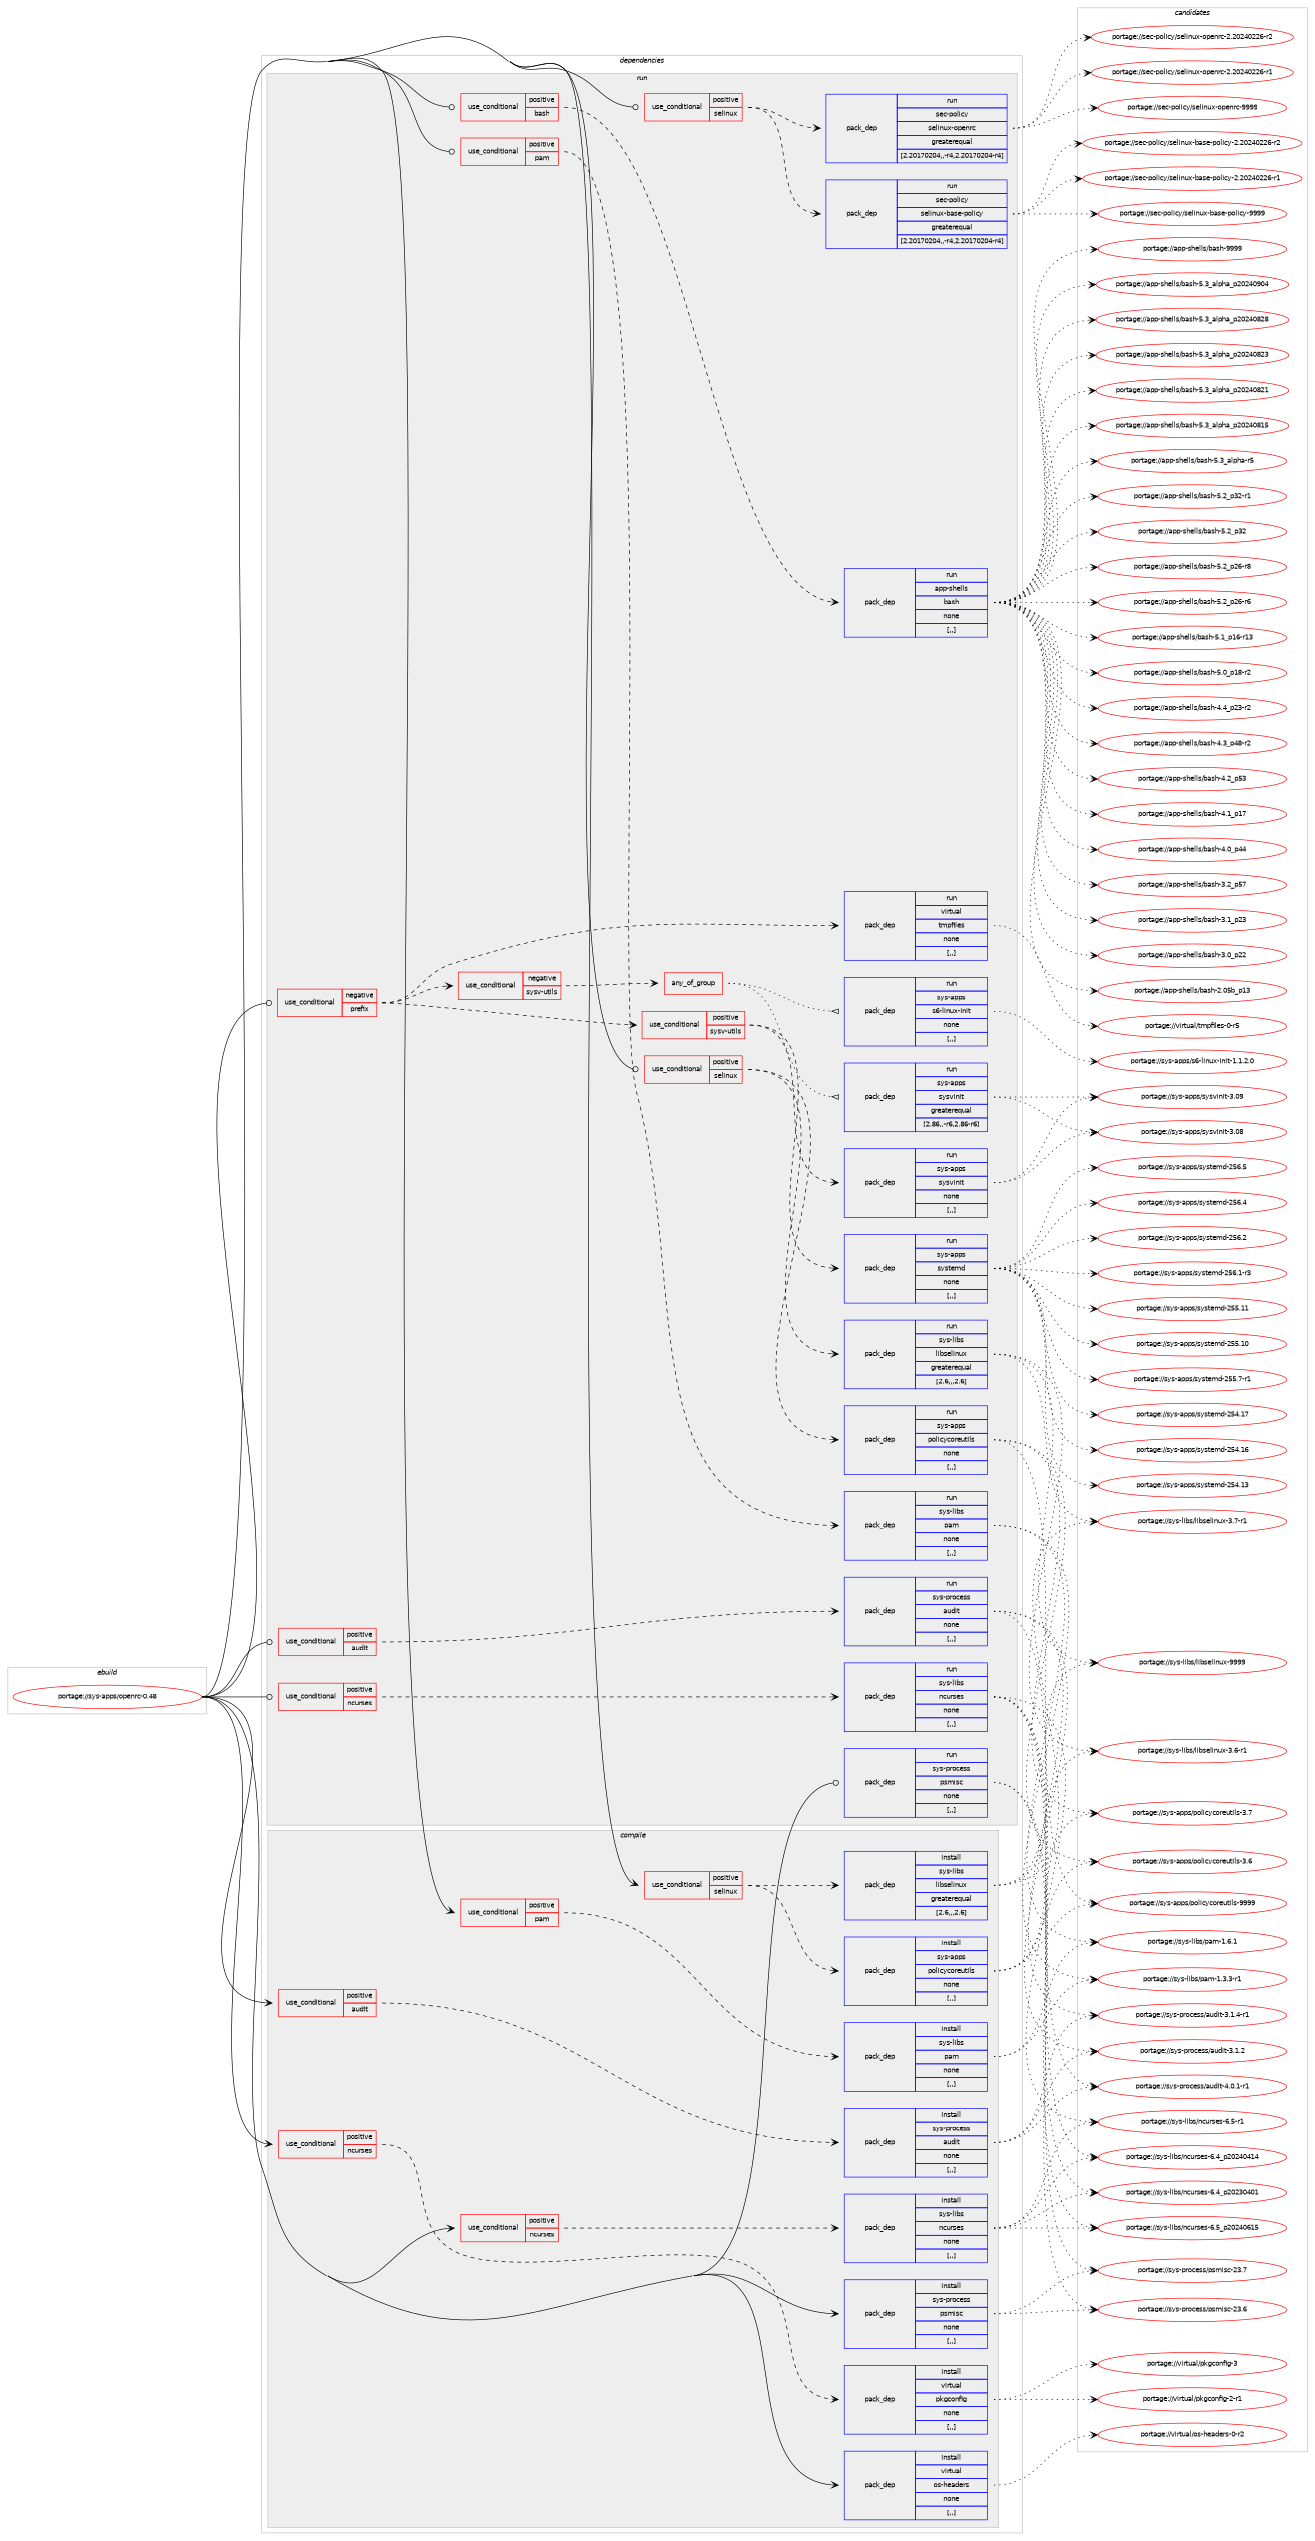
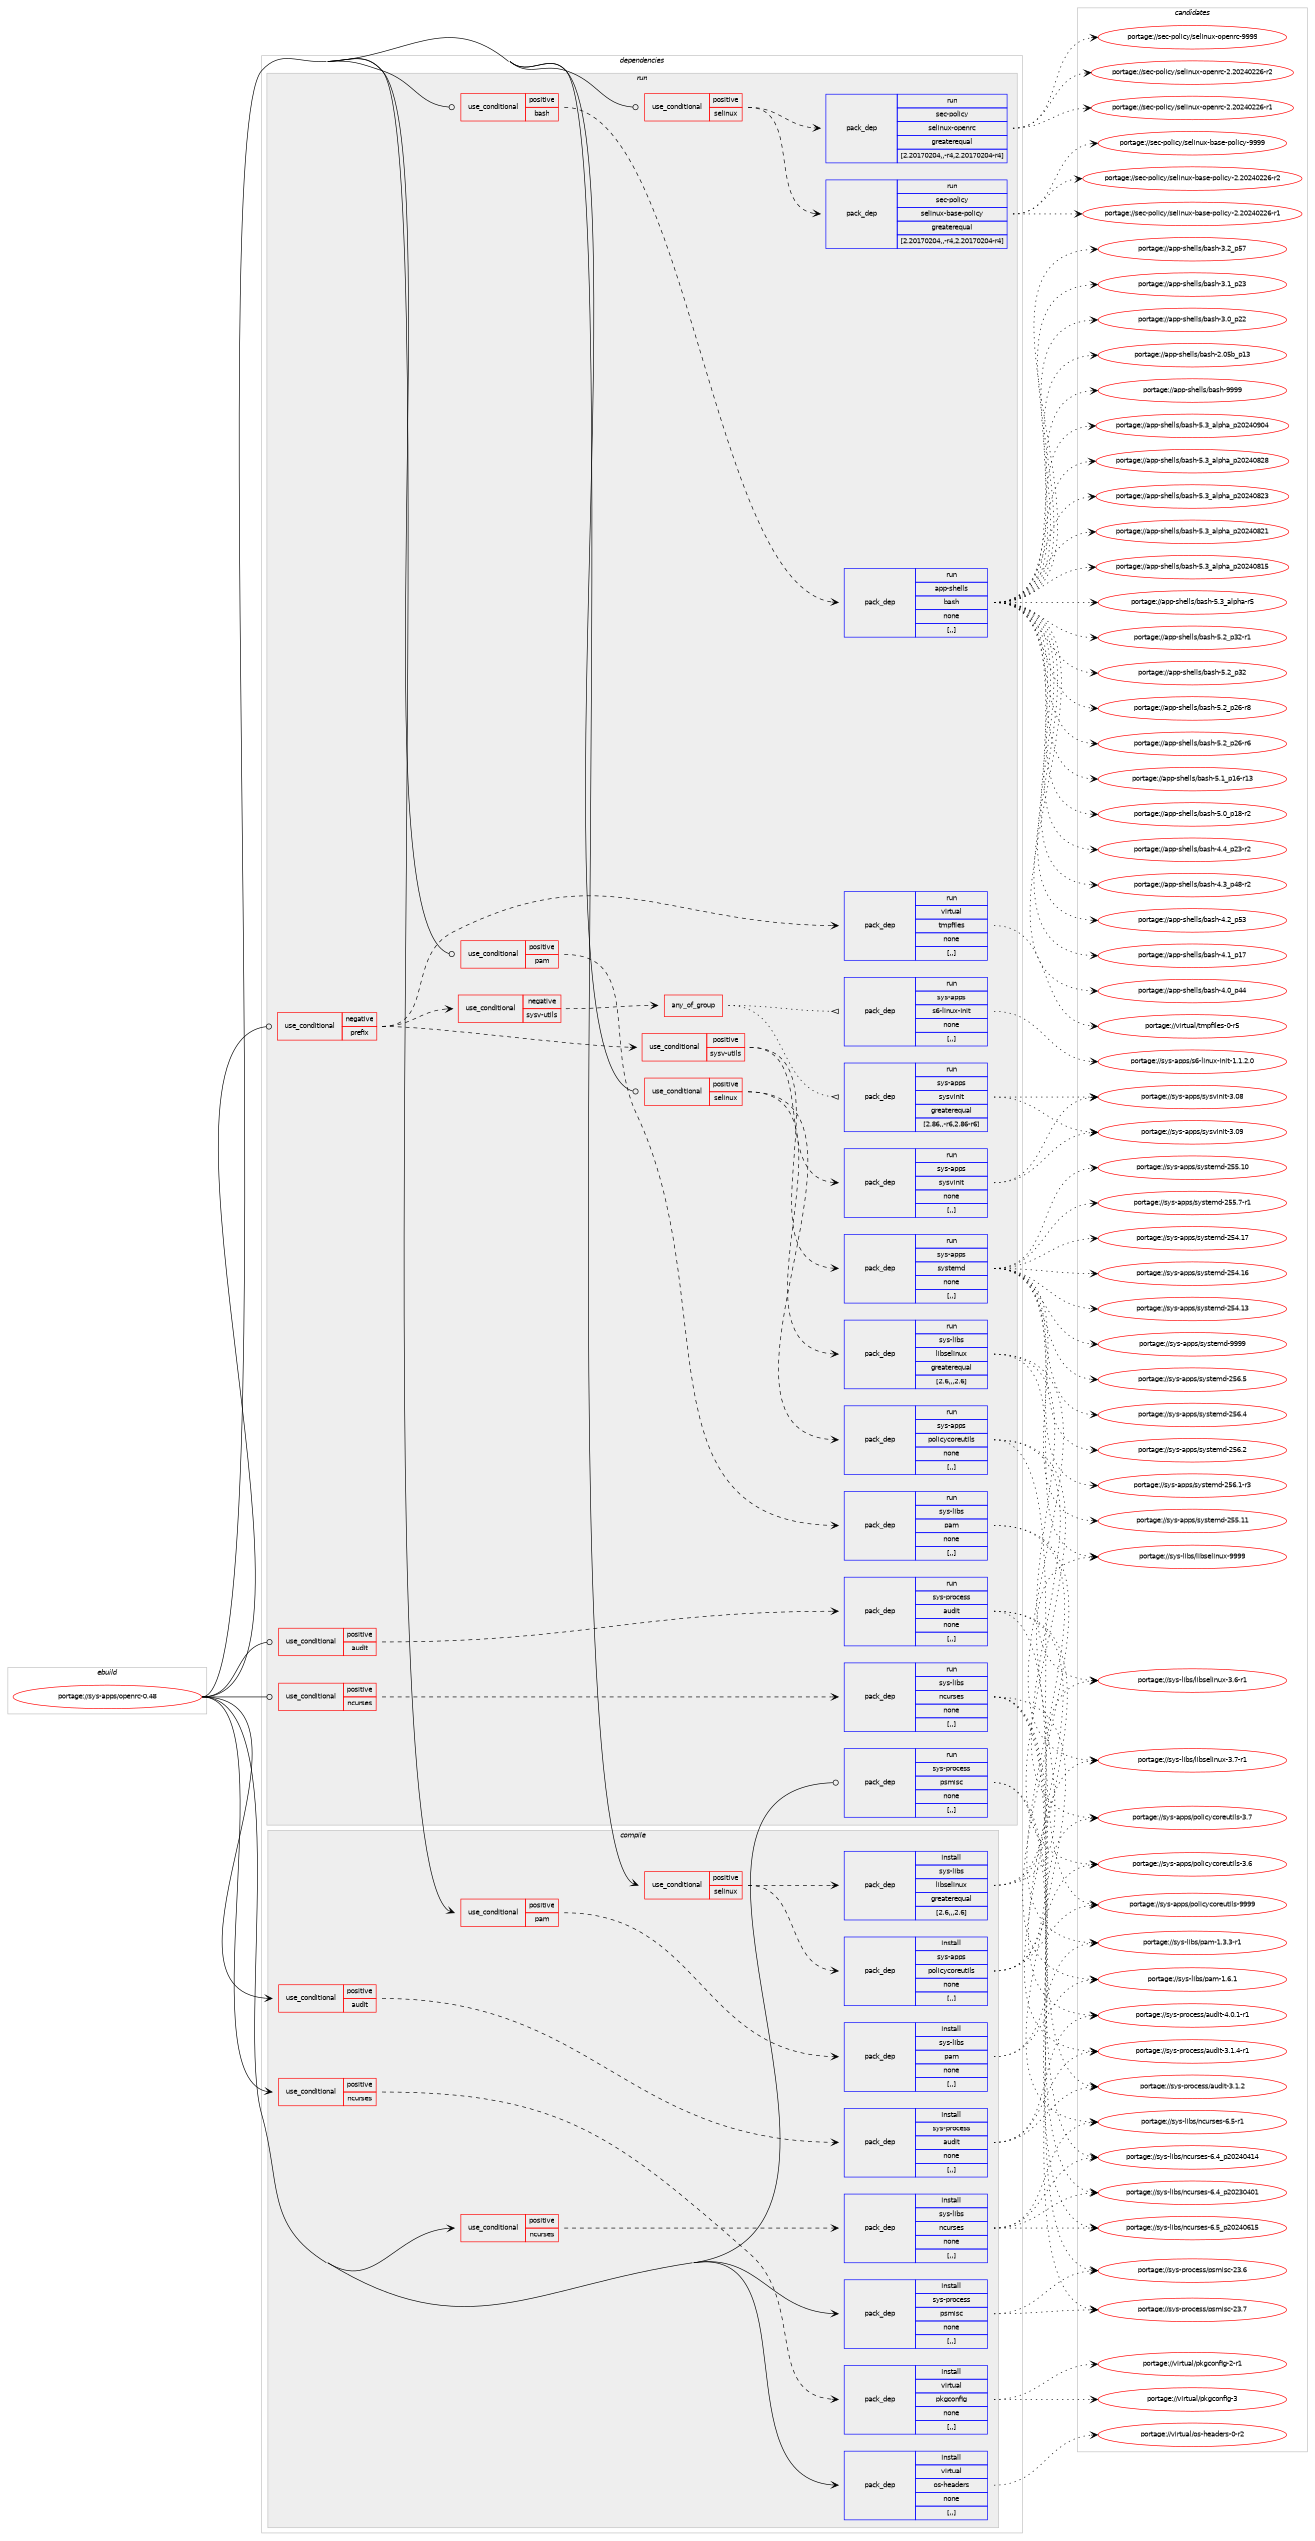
none -> (1192, 1344)
